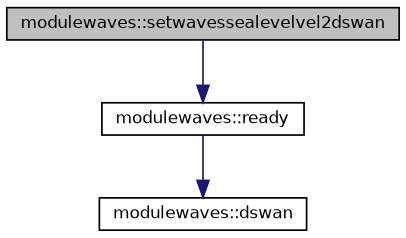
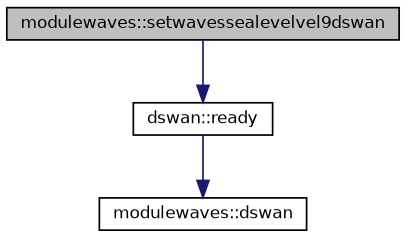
(203, 24) -> (203, 24)
(203, 119) -> (203, 119)
